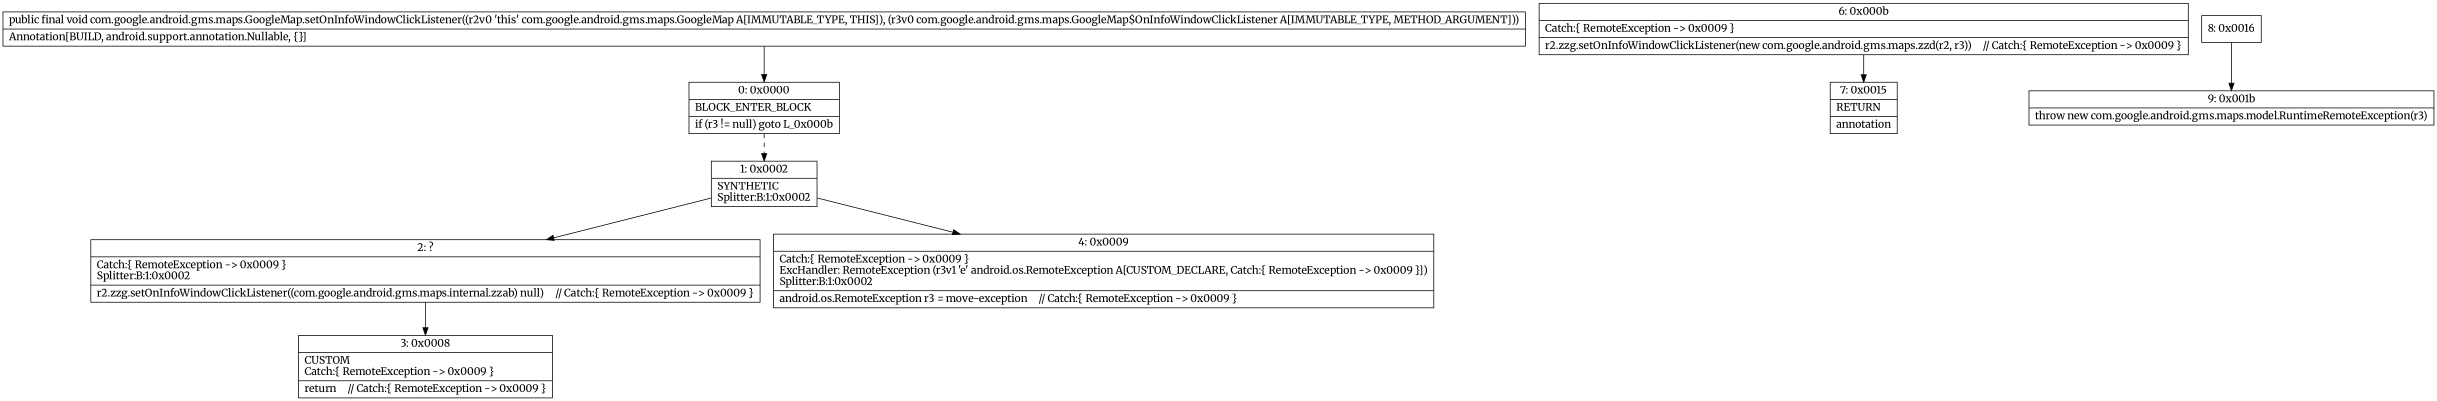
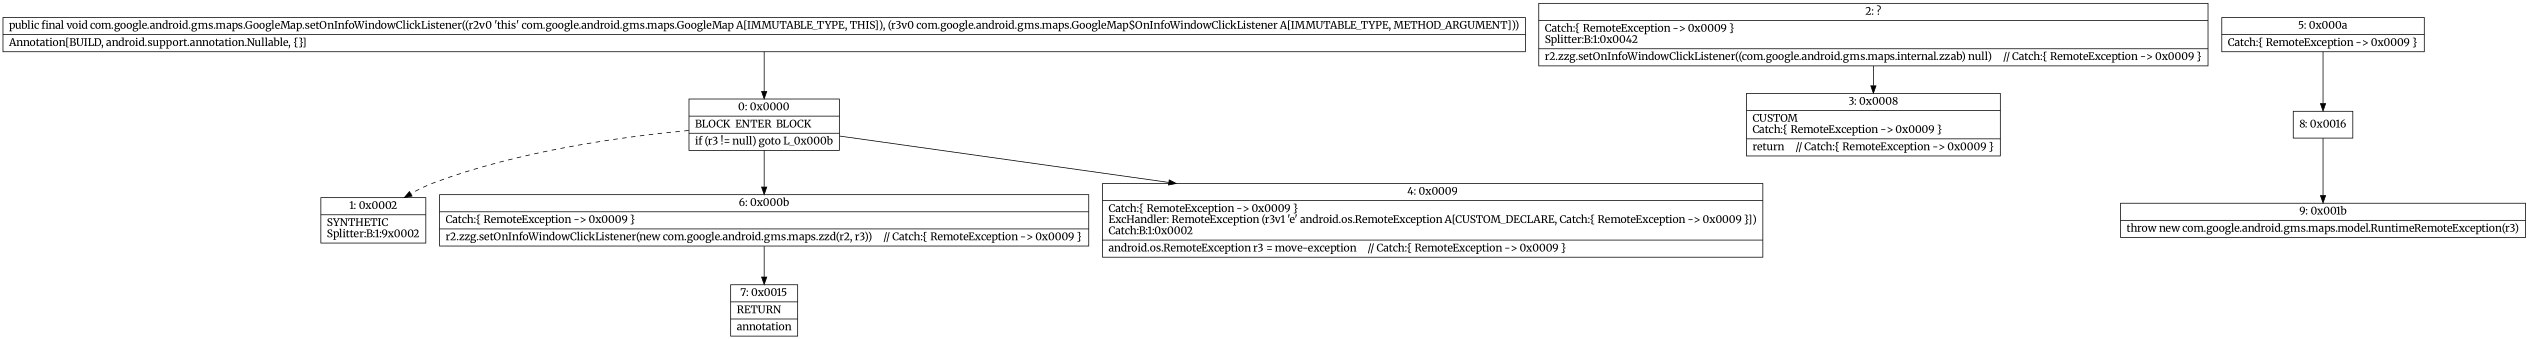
none -> (2323, 35)
none -> (764, 169)
(764, 198) -> (373, 234)
(885, 215) -> (1004, 159)
(632, 218) -> none
(144, 276) -> (1592, 40)
(826, 282) -> (1151, 231)
